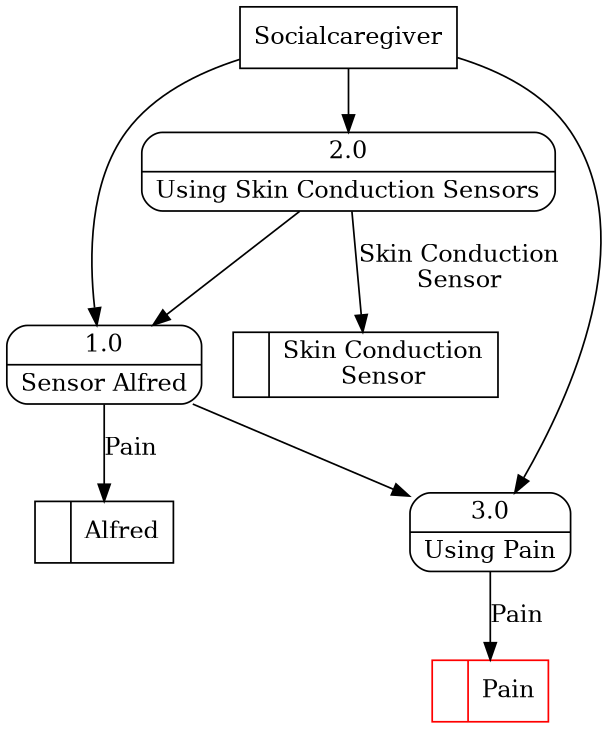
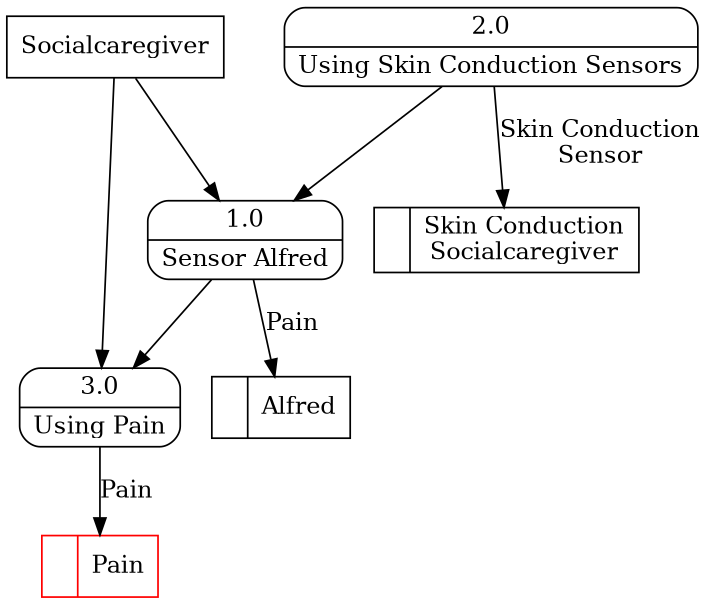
(348, 92) -> none
(384, 377) -> (524, 252)
